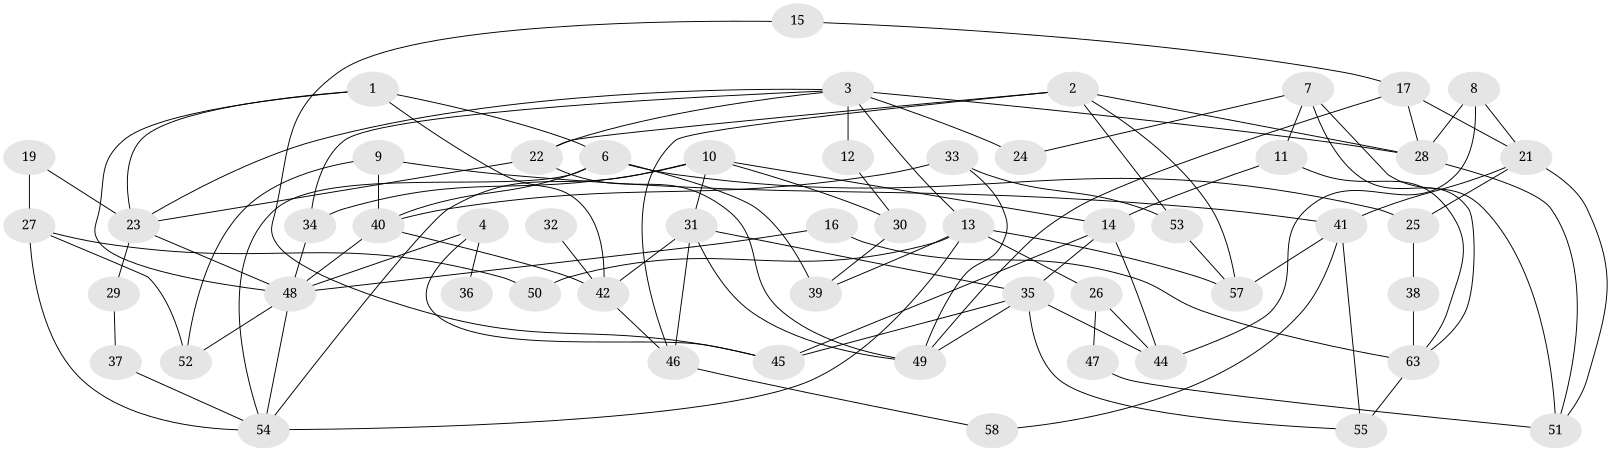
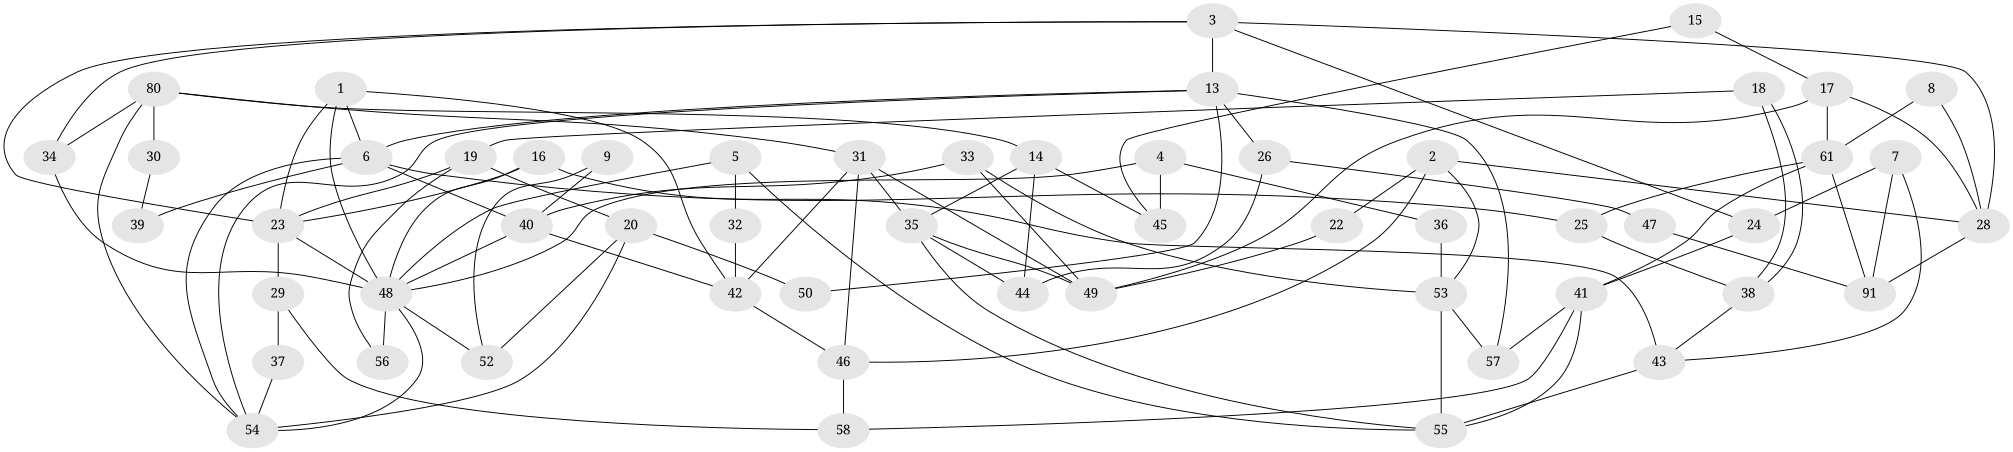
none -> (1759, 89)
(688, 112) -> none
(710, 157) -> (154, 89)
none -> (735, 157)
(848, 157) -> none
(1282, 157) -> none
(1526, 157) -> (1827, 157)
(1184, 173) -> none
(974, 195) -> (1675, 259)
(265, 203) -> (424, 198)
(1307, 209) -> none
(29, 226) -> (631, 226)
(896, 260) -> (785, 104)
none -> (1441, 260)
(904, 328) -> none
none -> (383, 362)
(1413, 362) -> (1659, 362)
none -> (1441, 362)
none -> (535, 417)
(1556, 431) -> (1870, 294)
